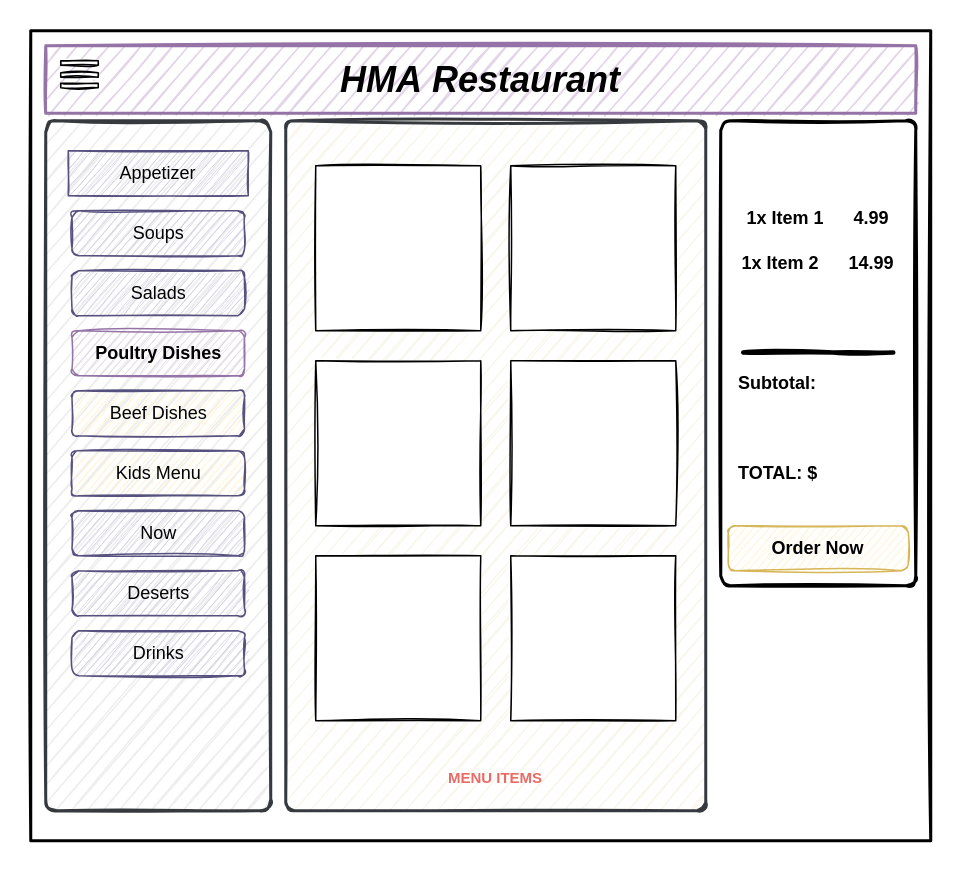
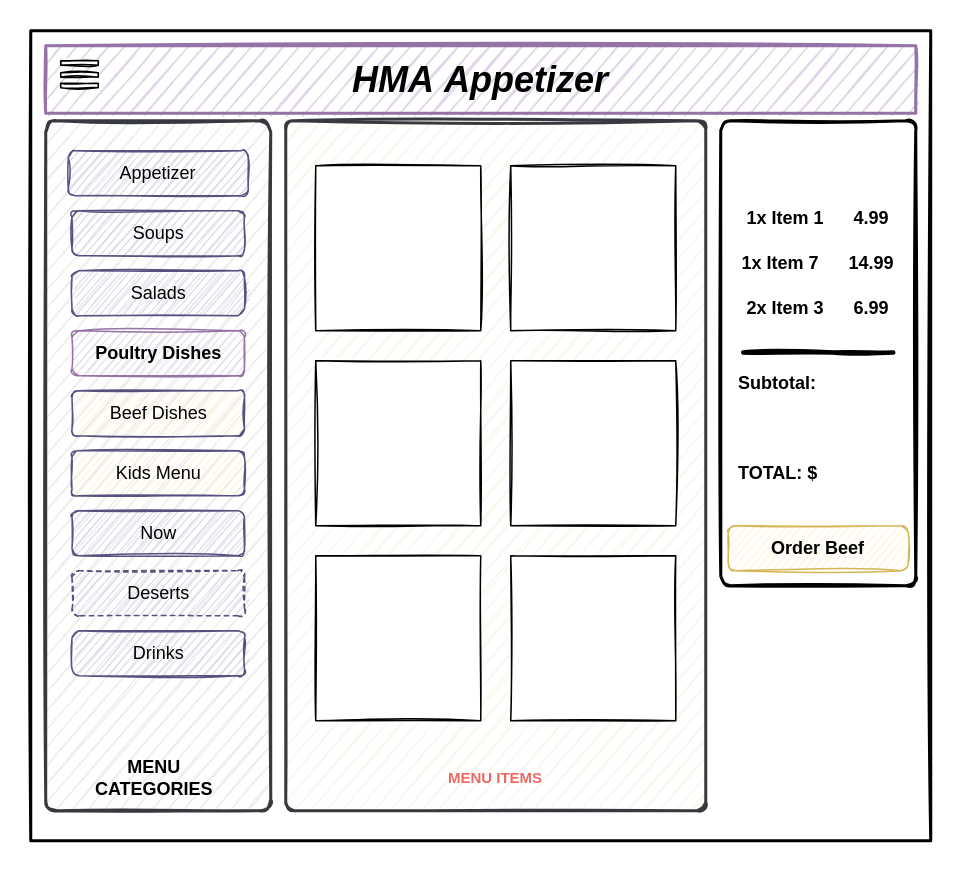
(481, 80) -> (481, 80)
(158, 173) -> (158, 173)
(818, 263) -> (818, 263)
none -> (818, 308)
(818, 548) -> (818, 548)
(158, 593) -> (158, 593)
none -> (155, 777)
